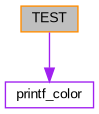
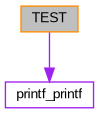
(49, 95) -> (49, 95)
